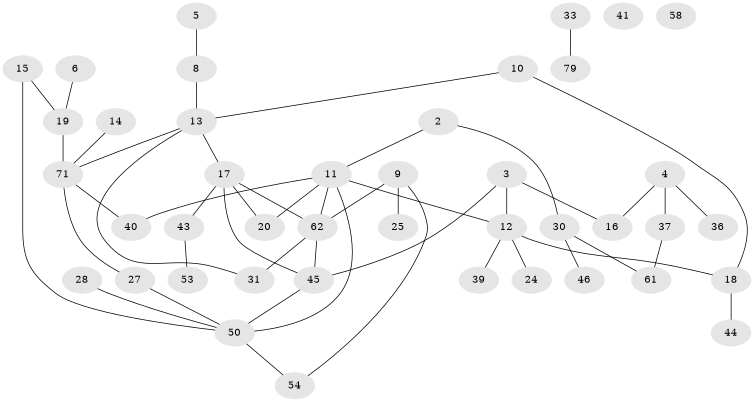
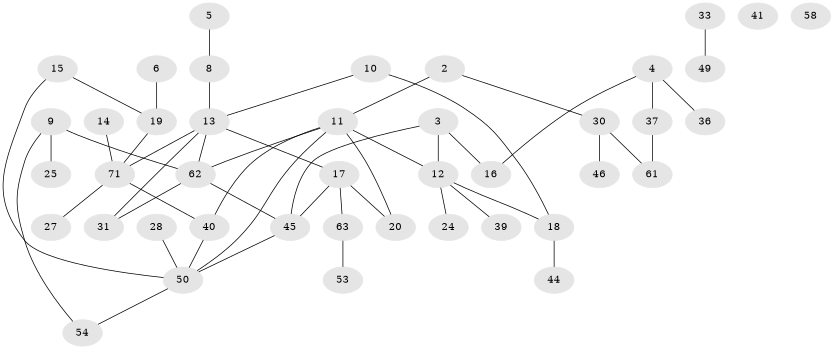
(571, 69) -> (705, 69)
(271, 201) -> (202, 148)
(184, 227) -> (343, 227)
(185, 306) -> (196, 254)
